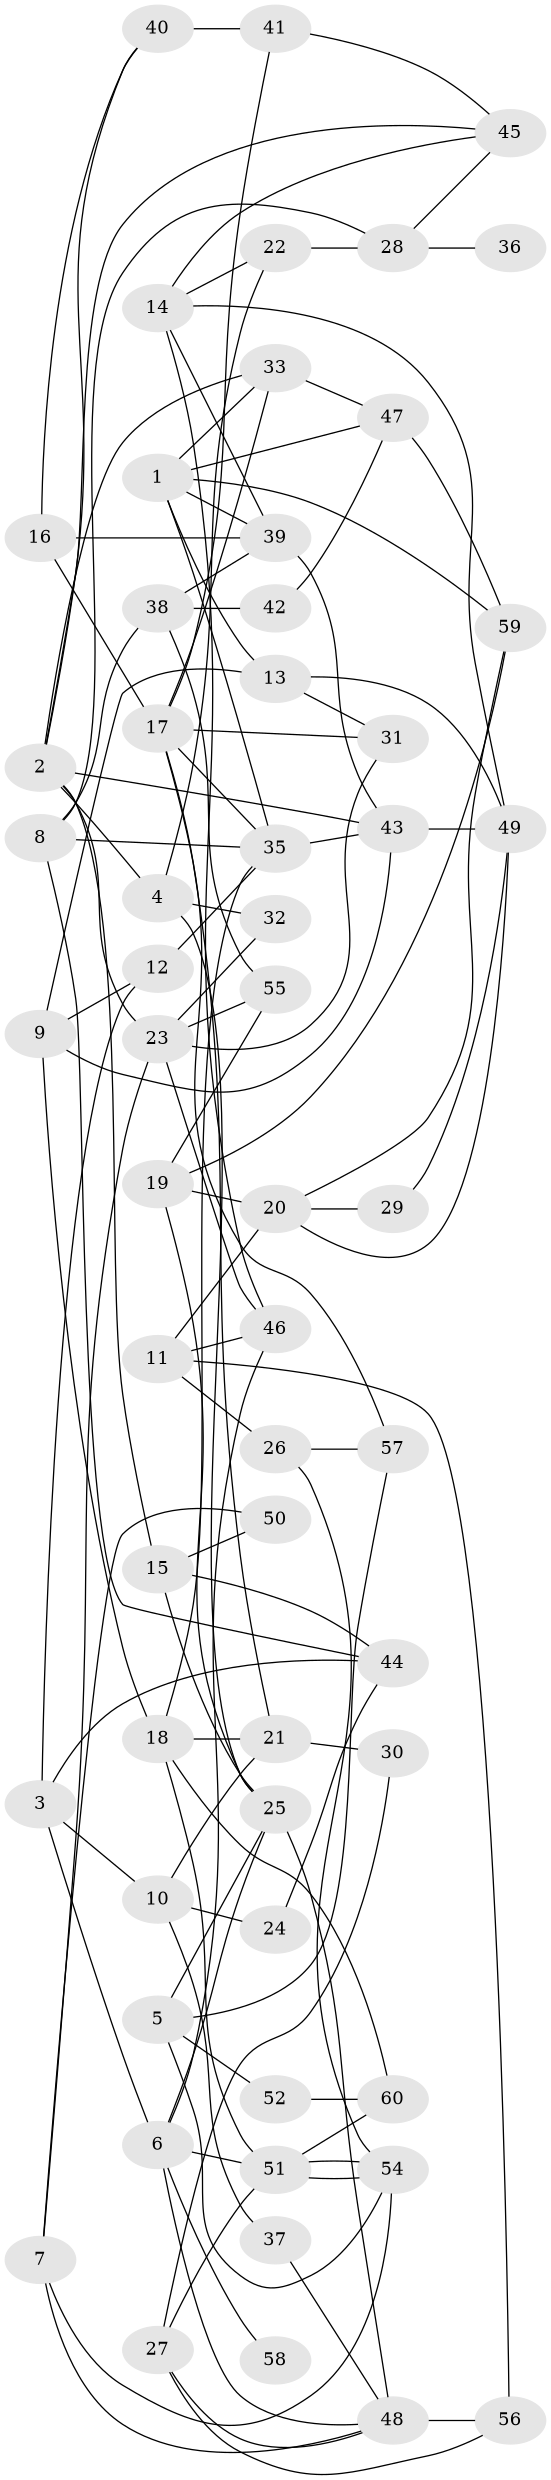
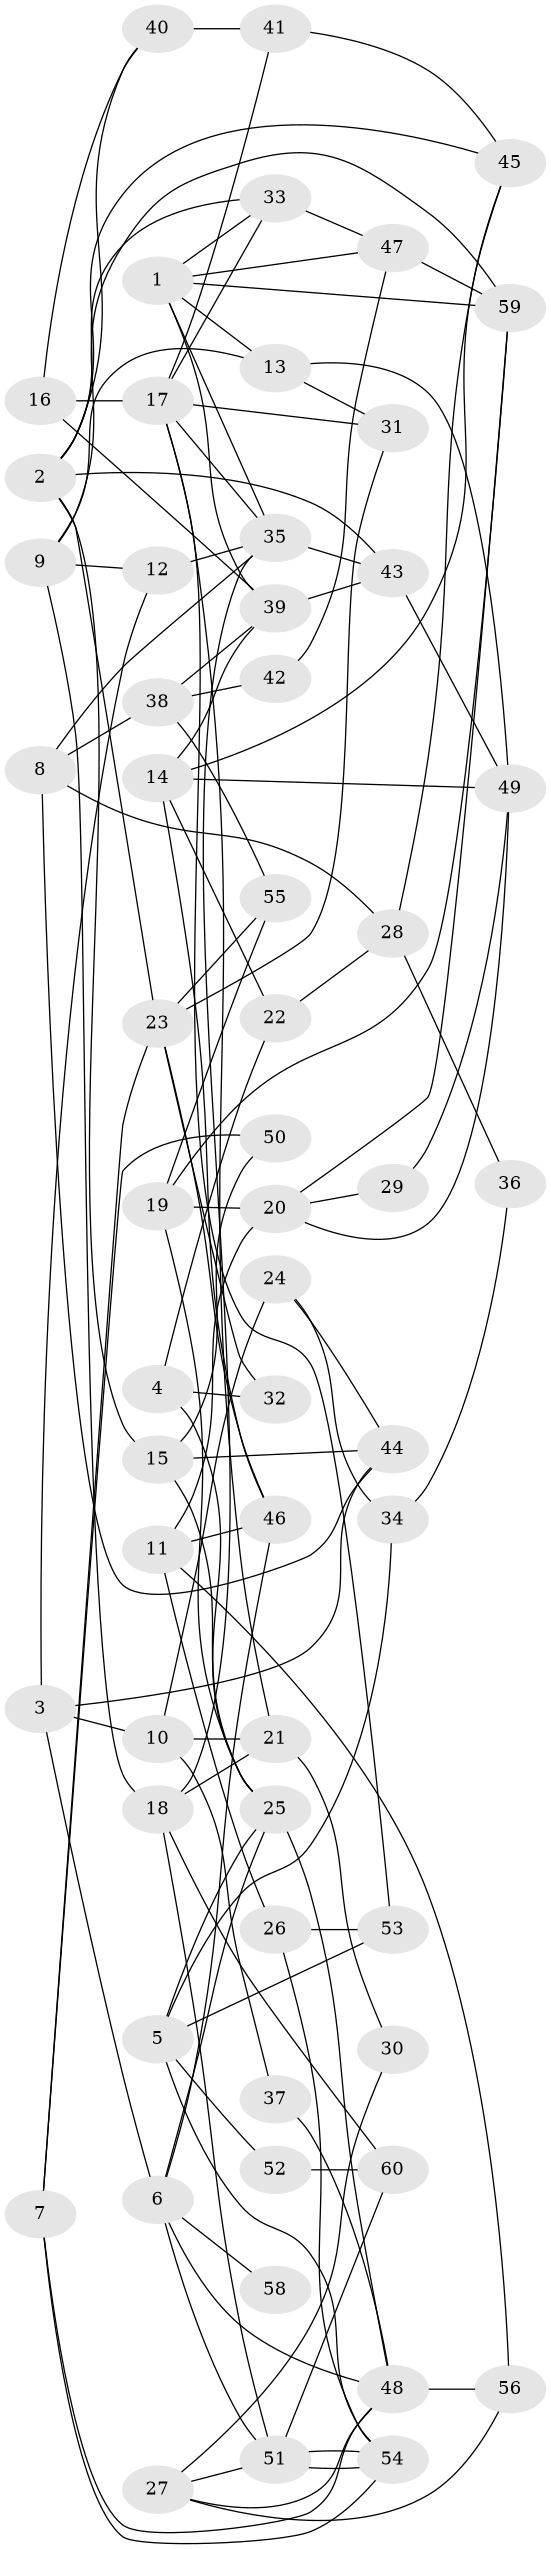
(101, 832) -> none
(296, 1066) -> (170, 192)
(393, 1449) -> (393, 1930)
none -> (393, 1520)
